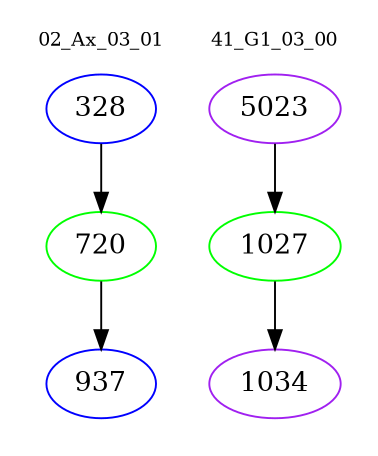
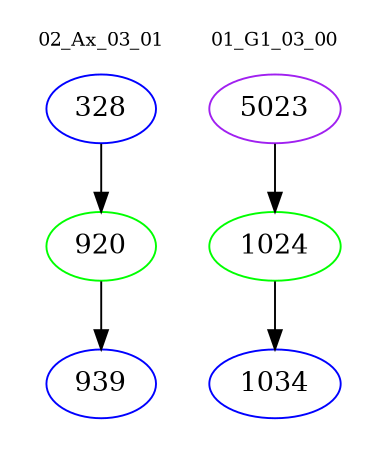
(275, 41) -> (275, 41)
(101, 246) -> (101, 246)
(275, 246) -> (275, 246)
(101, 384) -> (101, 384)
(275, 384) -> (275, 384)
